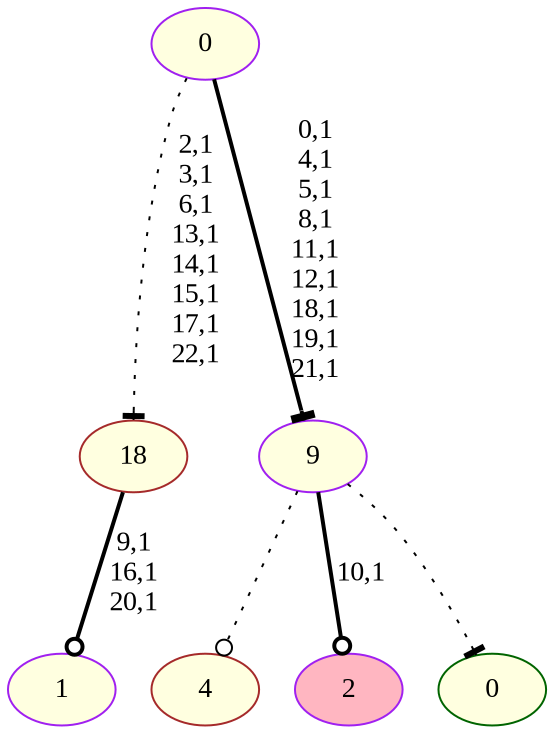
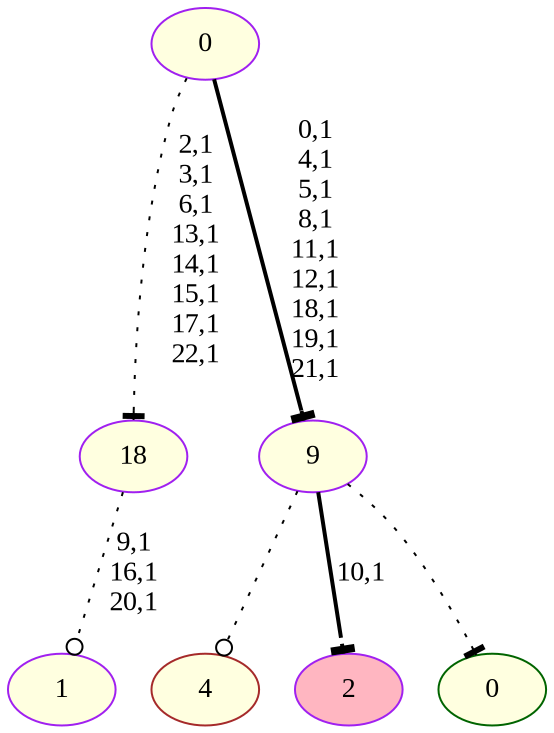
(134, 456) -> (134, 456)
(330, 565) -> (330, 565)
(100, 566) -> (100, 566)
